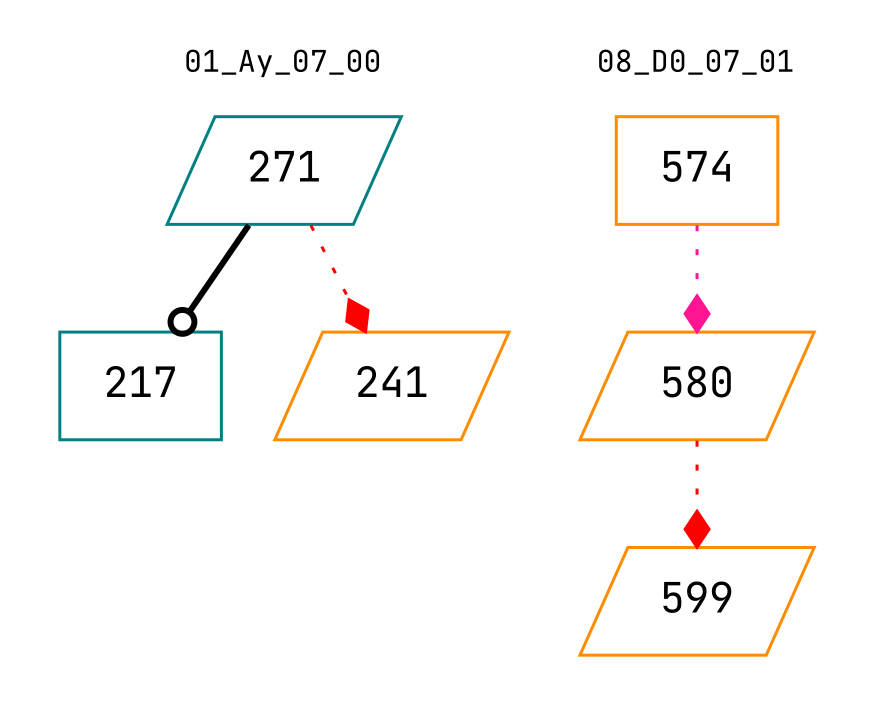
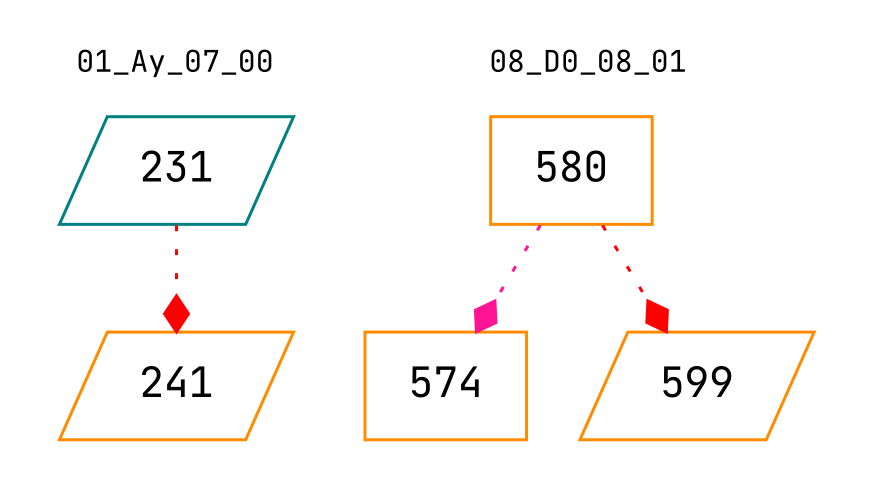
(697, 64) -> (589, 64)
(284, 171) -> (177, 171)
(697, 261) -> (518, 263)
(141, 386) -> none
(697, 386) -> (571, 171)
